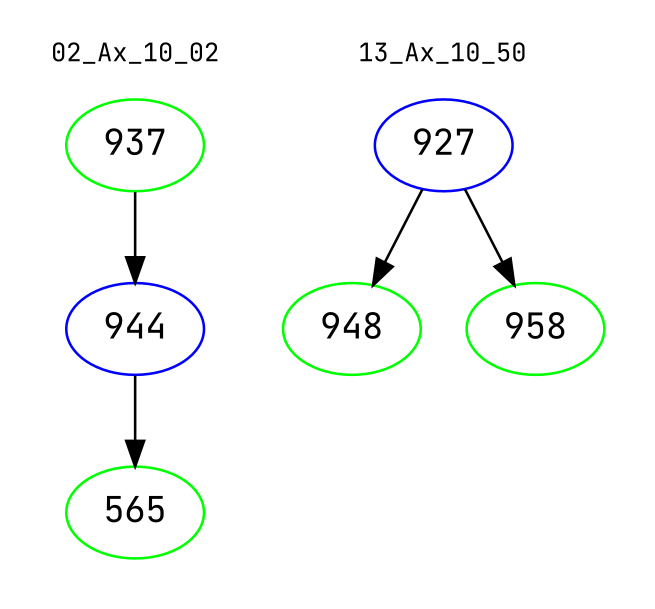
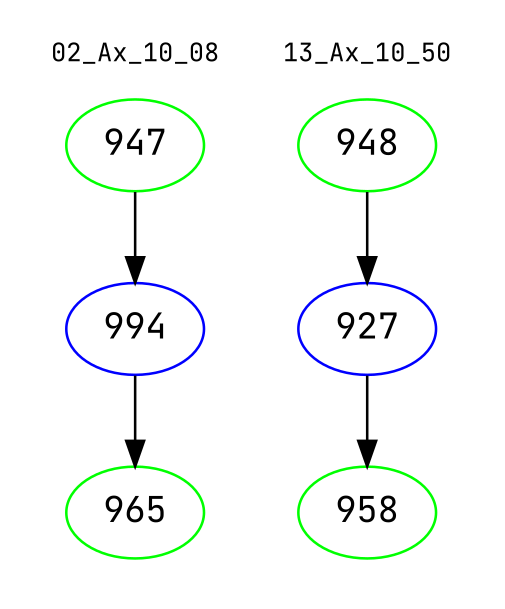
(136, 55) -> (136, 55)
(135, 145) -> (135, 145)
(404, 226) -> (367, 225)
(135, 329) -> (135, 329)
(135, 513) -> (135, 513)
